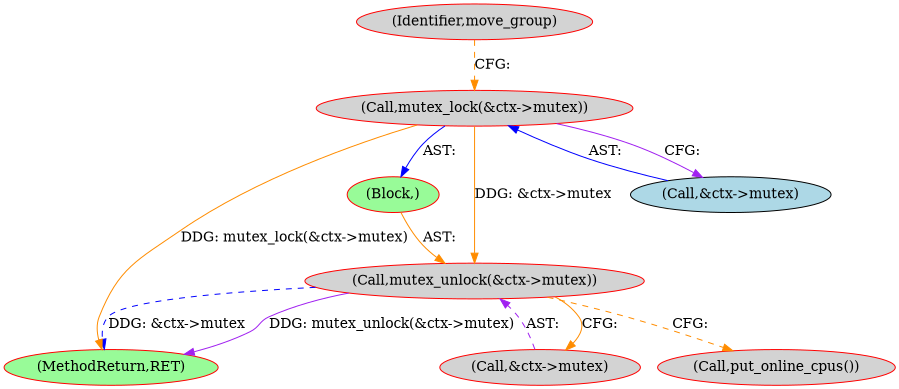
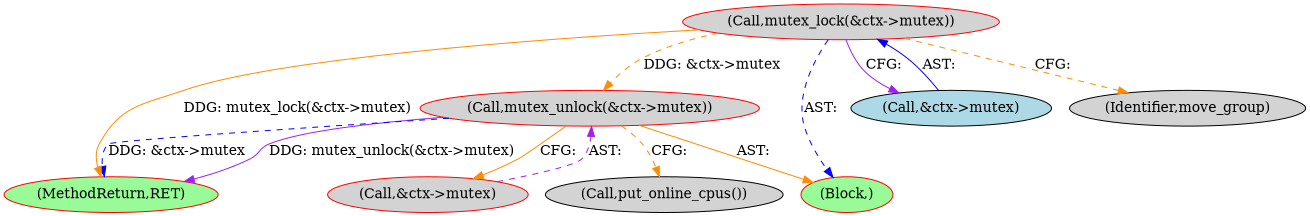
(475, 22) -> (1188, 108)
(475, 60) -> (1012, 64)
(423, 144) -> (802, 105)
(475, 190) -> (660, 50)
(416, 237) -> (721, 152)
(776, 367) -> (664, 195)
